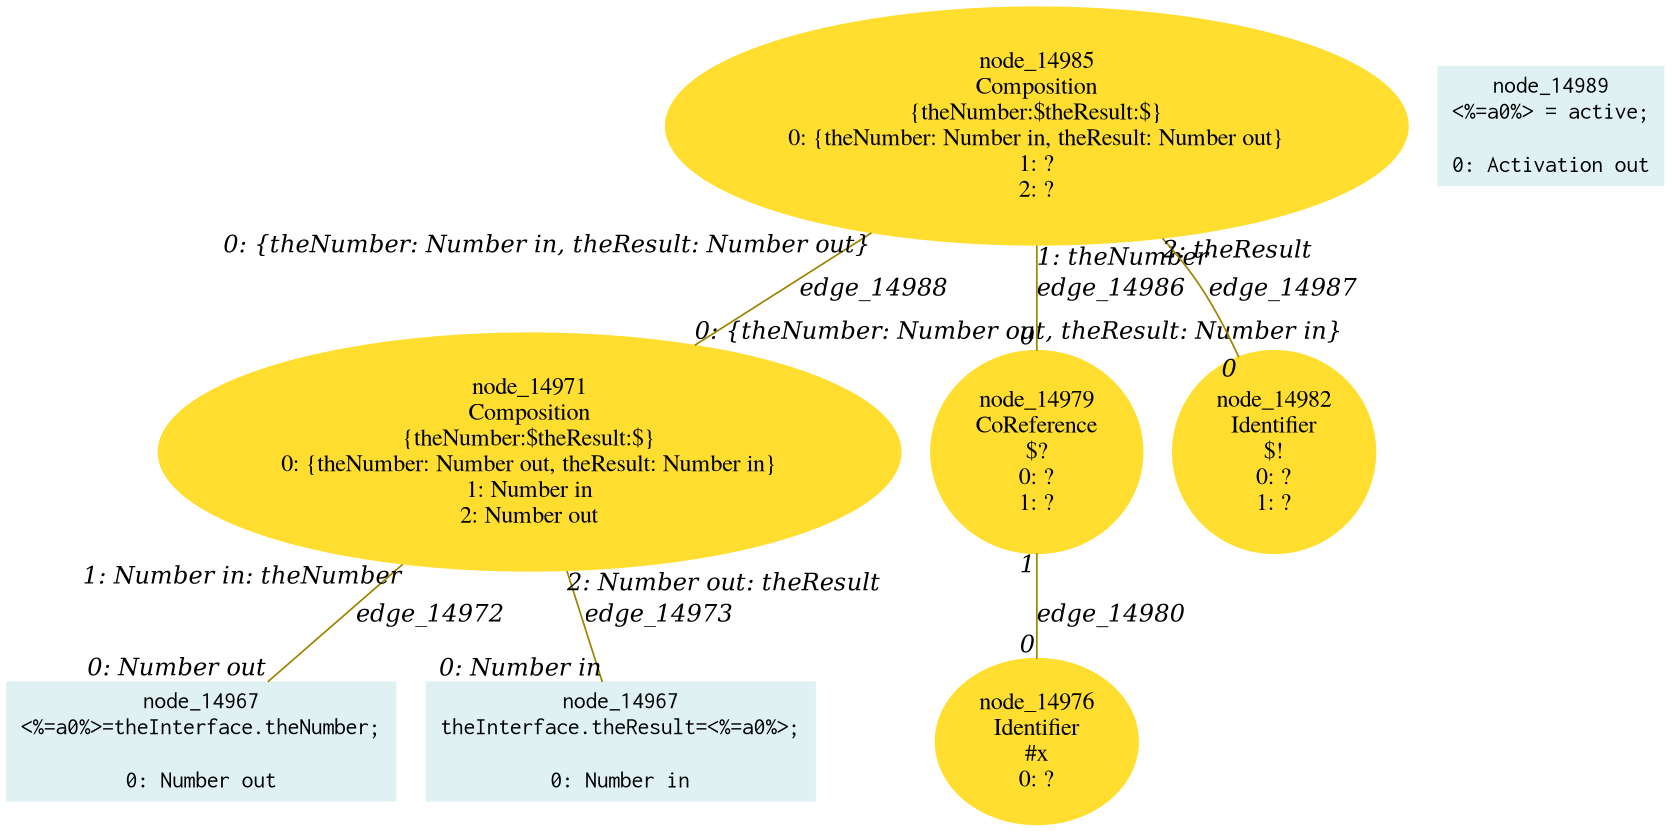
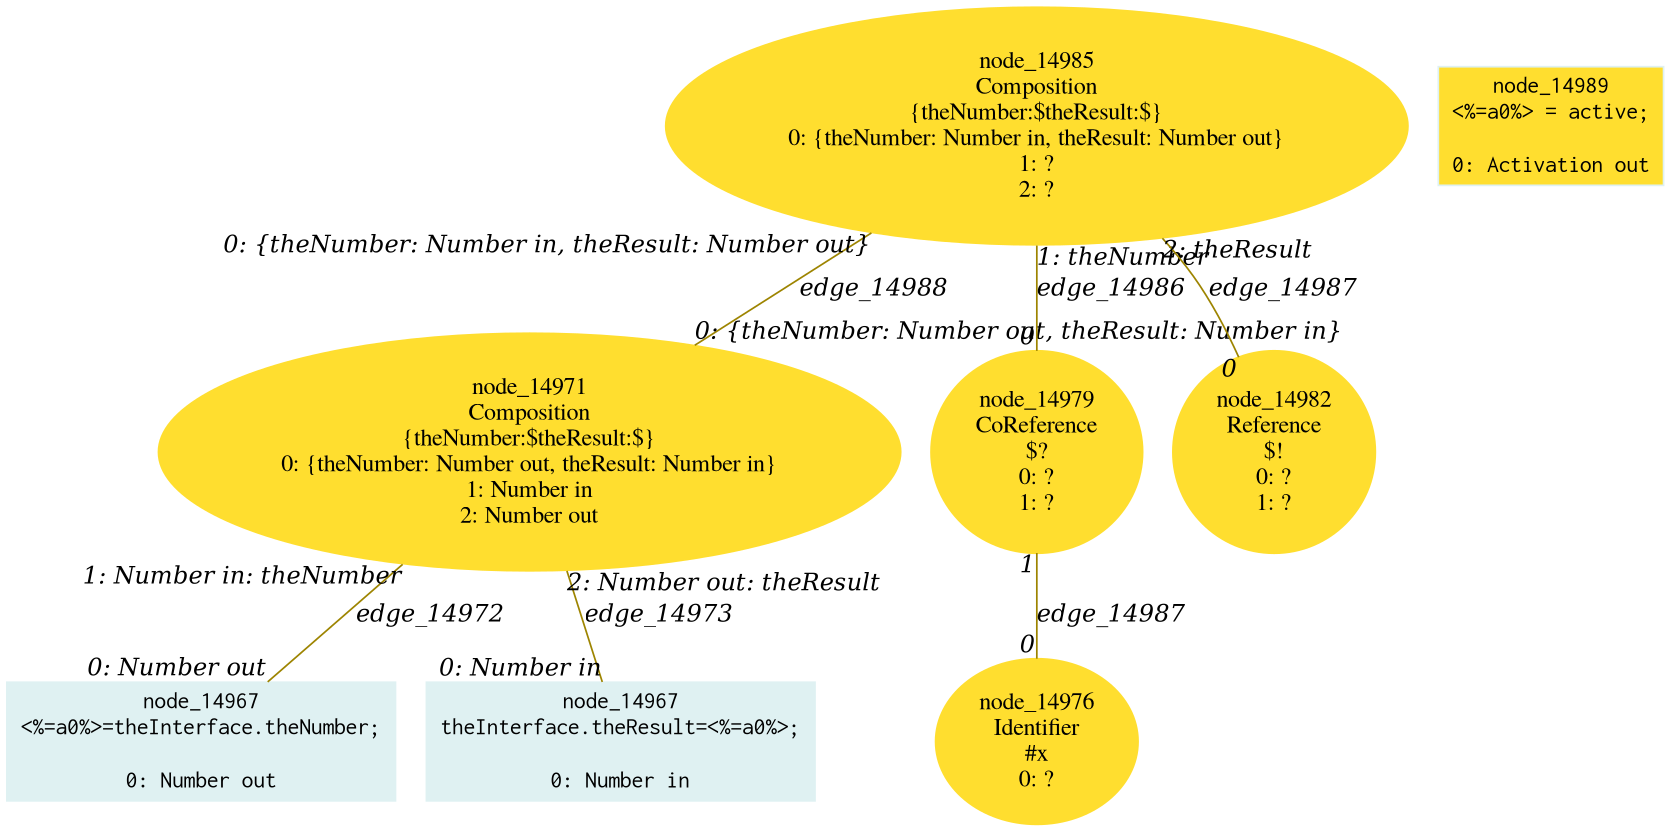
(1551, 126) -> (1551, 126)
(1274, 452) -> (1274, 452)
(1112, 615) -> (1112, 615)
